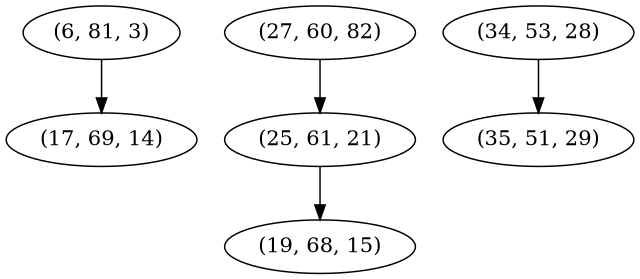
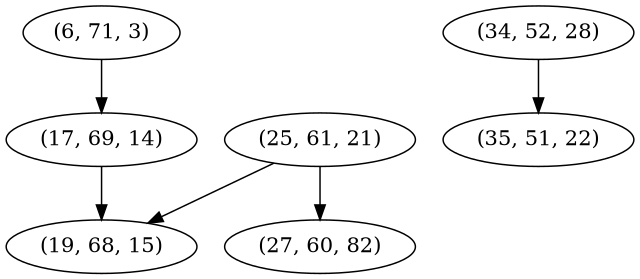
(102, 33) -> (102, 33)
(538, 33) -> (538, 33)
(320, 79) -> (320, 186)
(538, 140) -> (538, 140)
none -> (102, 186)
